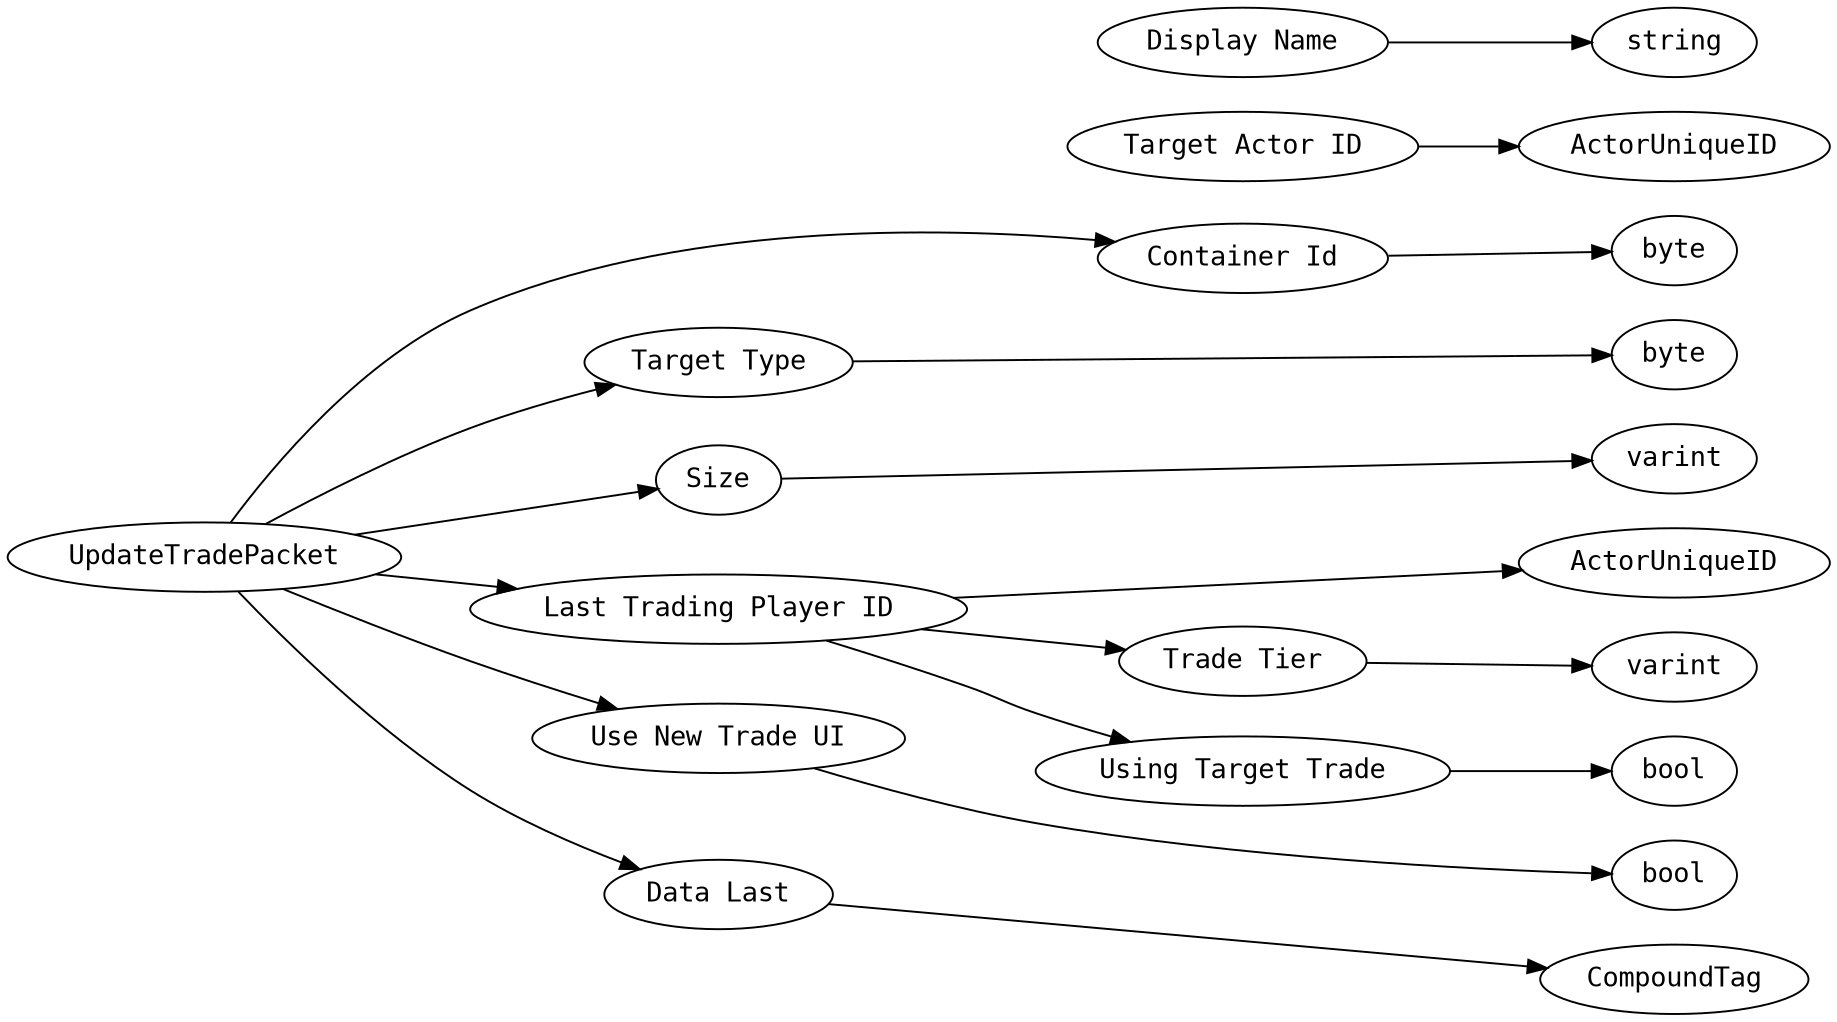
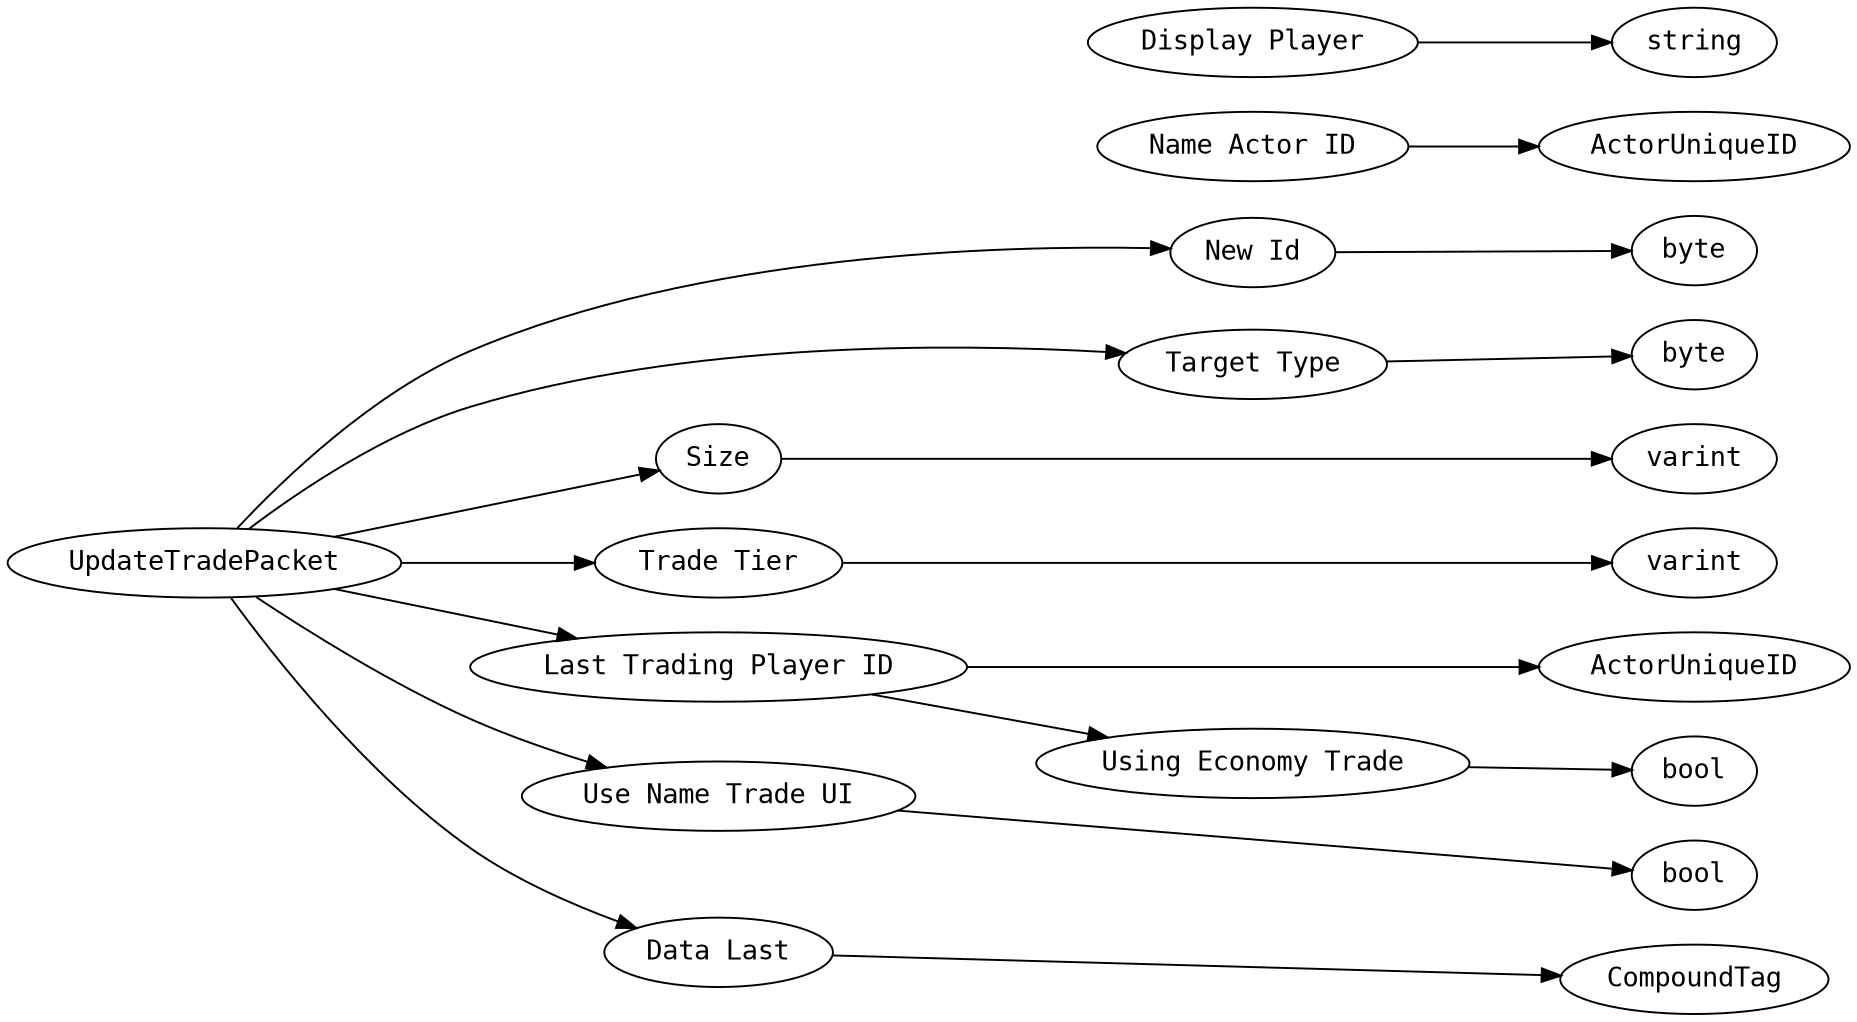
(1243, 42) -> (1253, 42)
(1243, 147) -> (1253, 147)
(1243, 258) -> (1253, 253)
(1014, 639) -> (488, 563)
(719, 738) -> (719, 796)
(1243, 771) -> (1253, 763)
